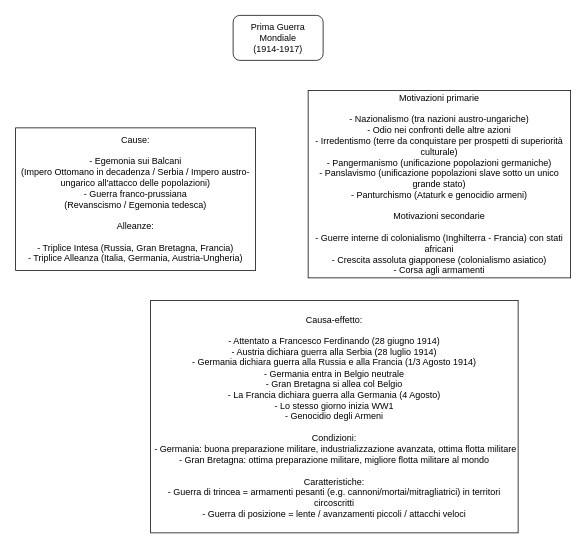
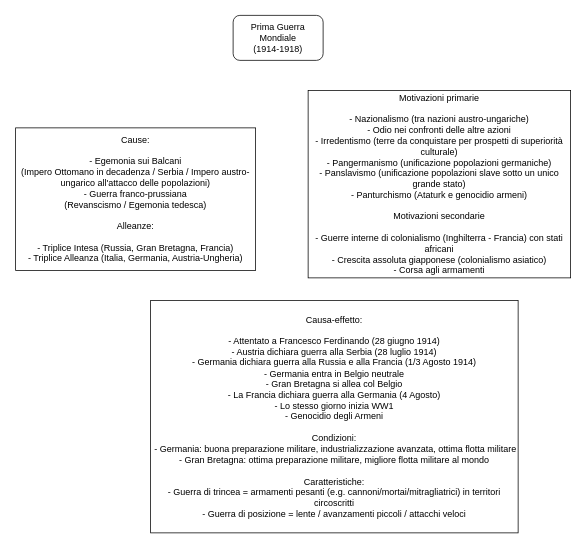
(278, 38) -> (278, 38)
